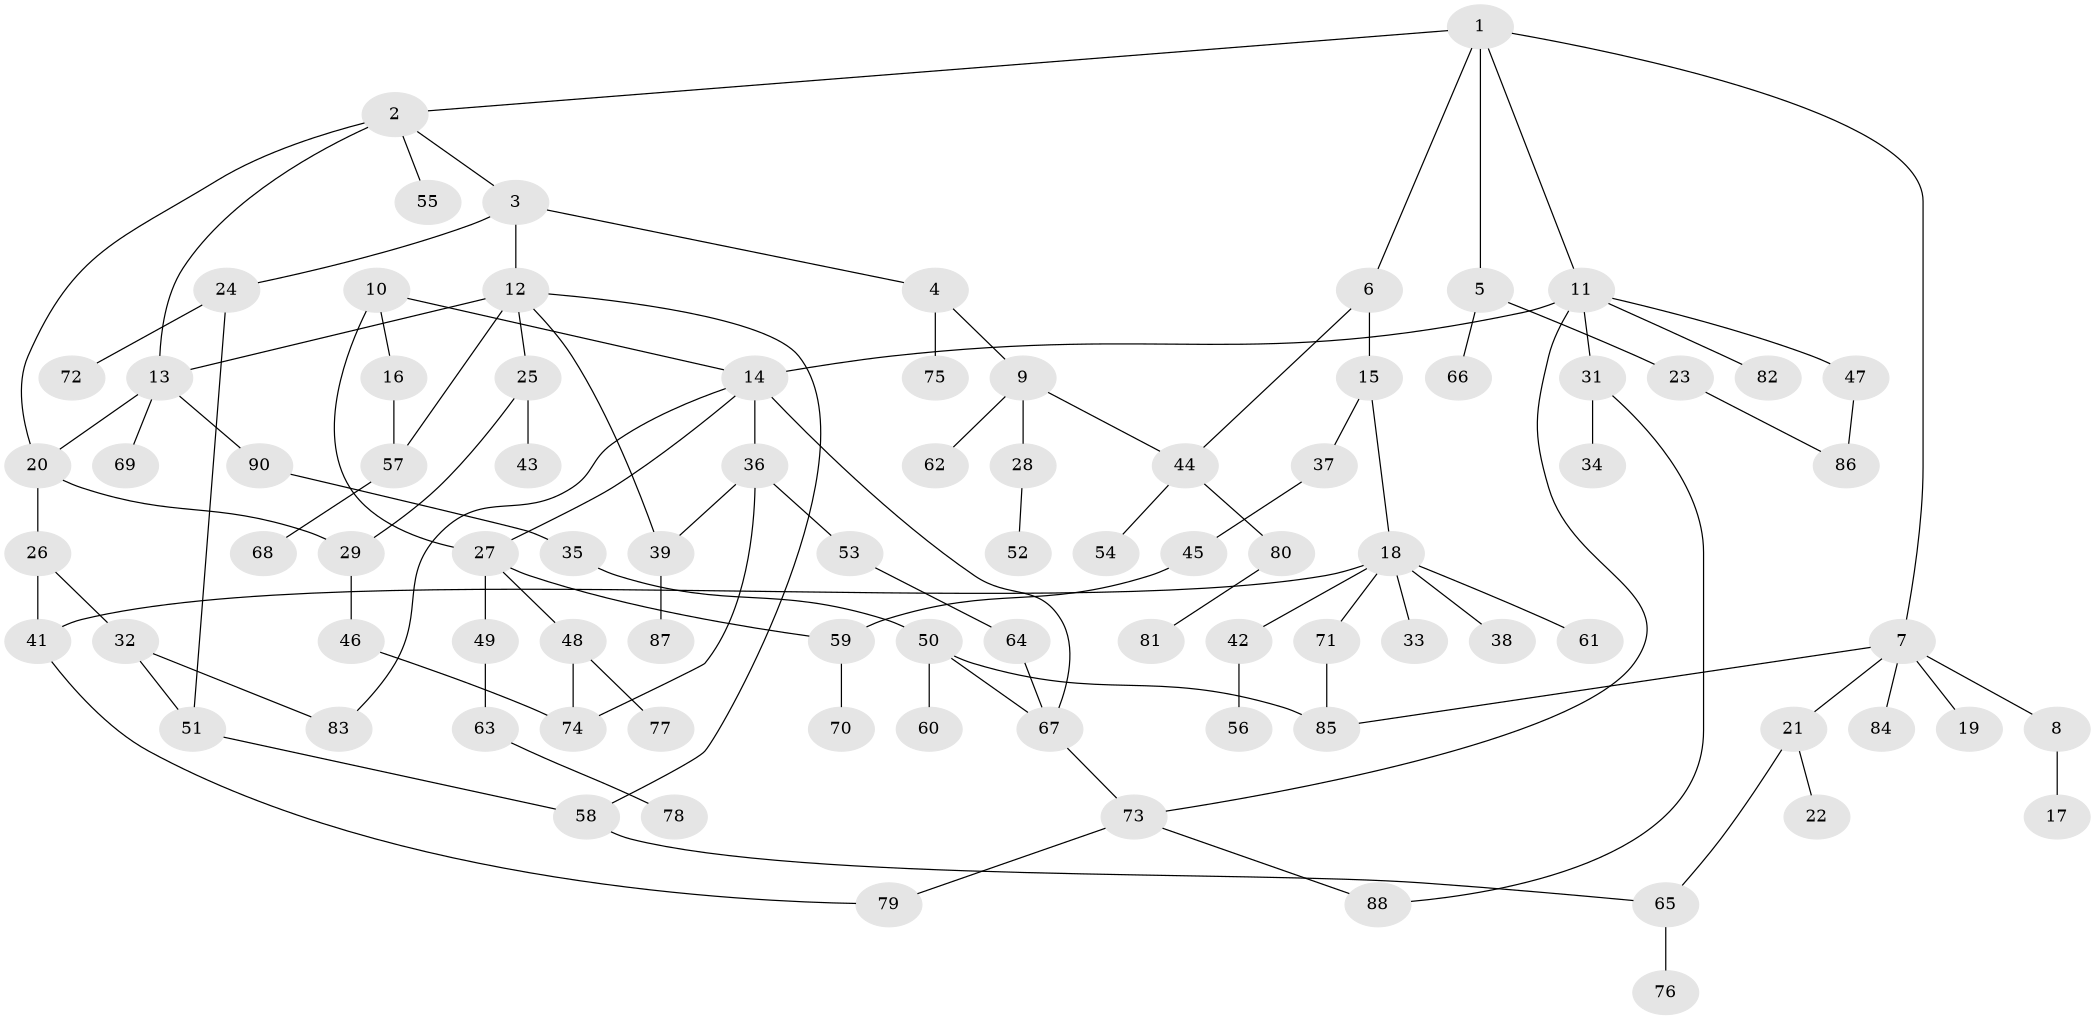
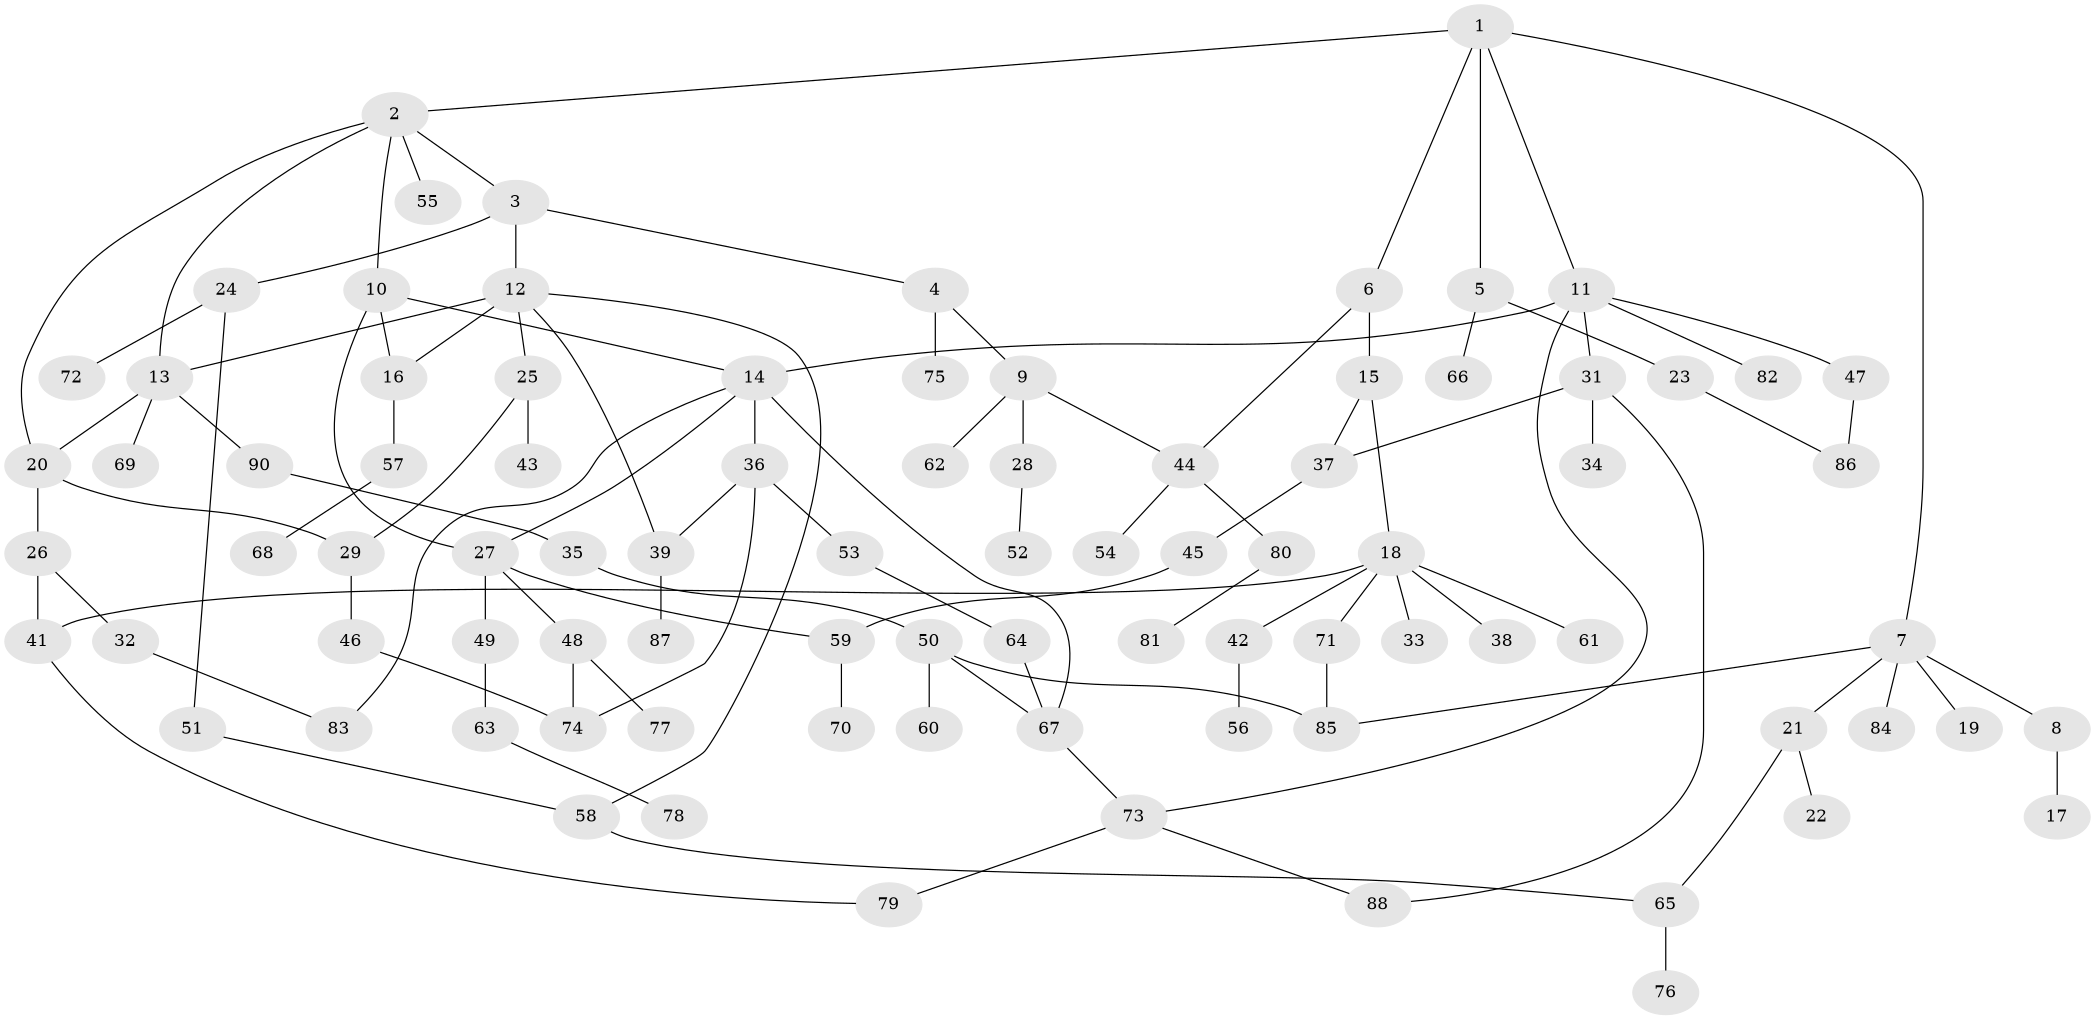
none -> (382, 202)
(455, 378) -> (455, 334)
none -> (1458, 422)
(159, 685) -> none
